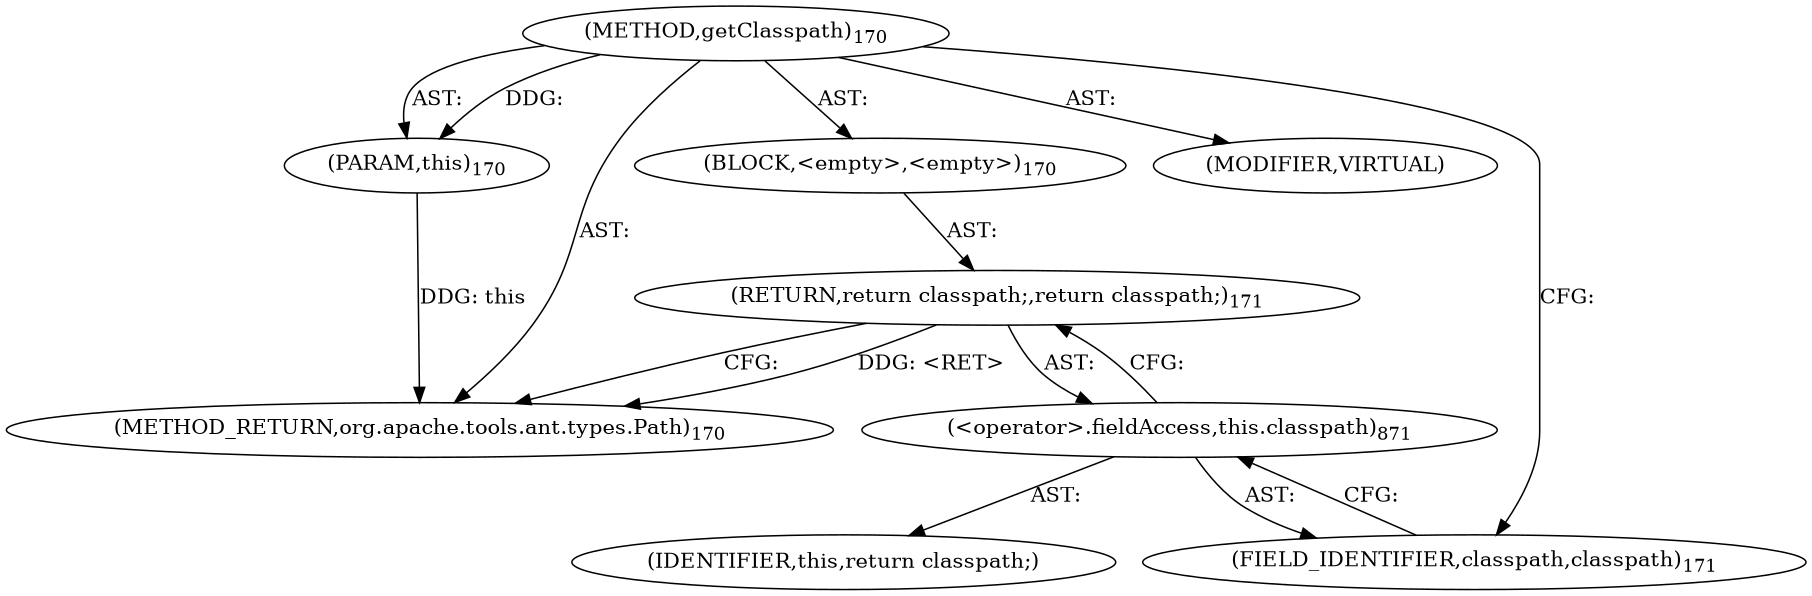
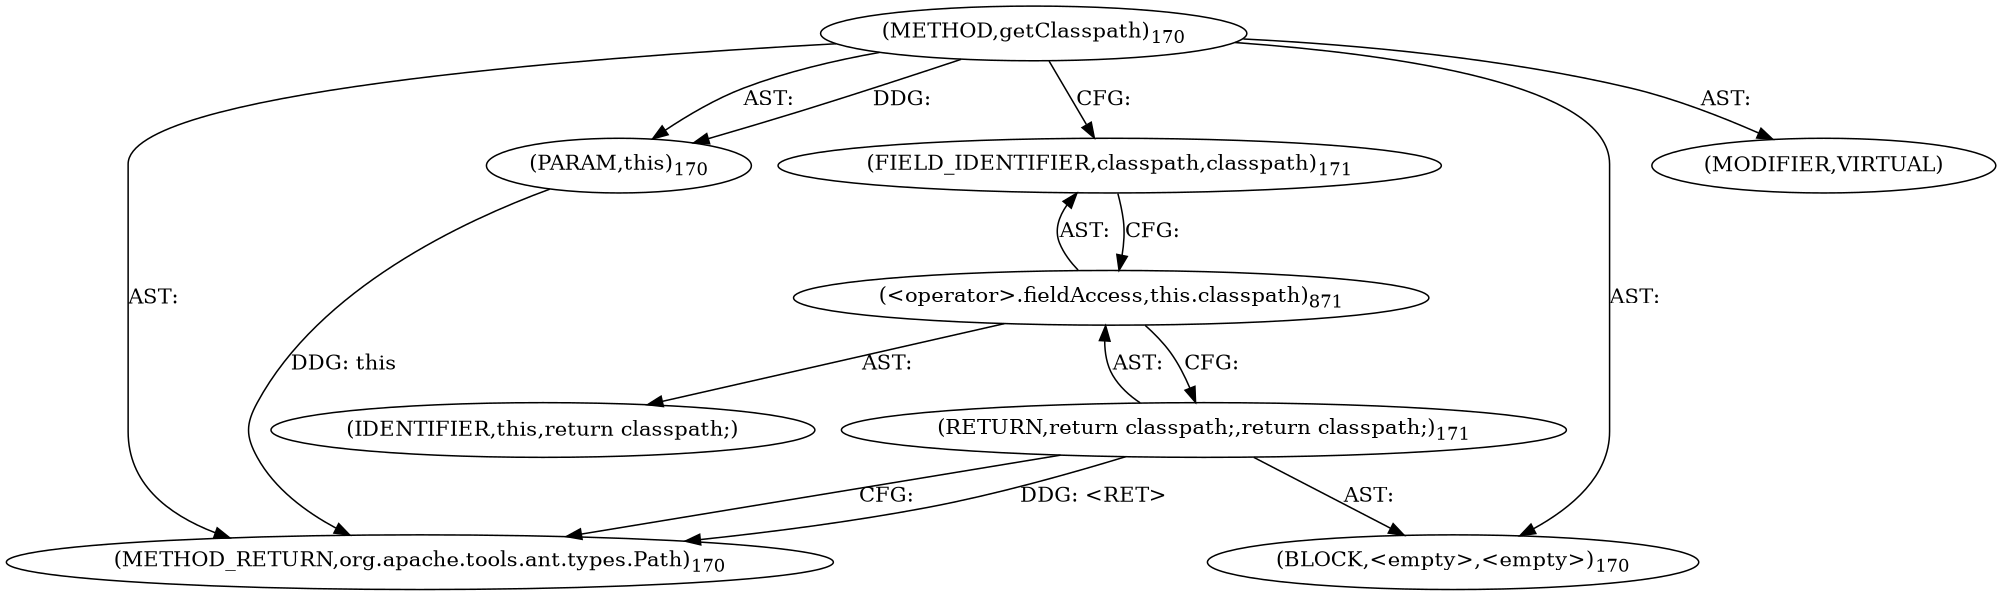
(933, 226) -> (1322, 493)
